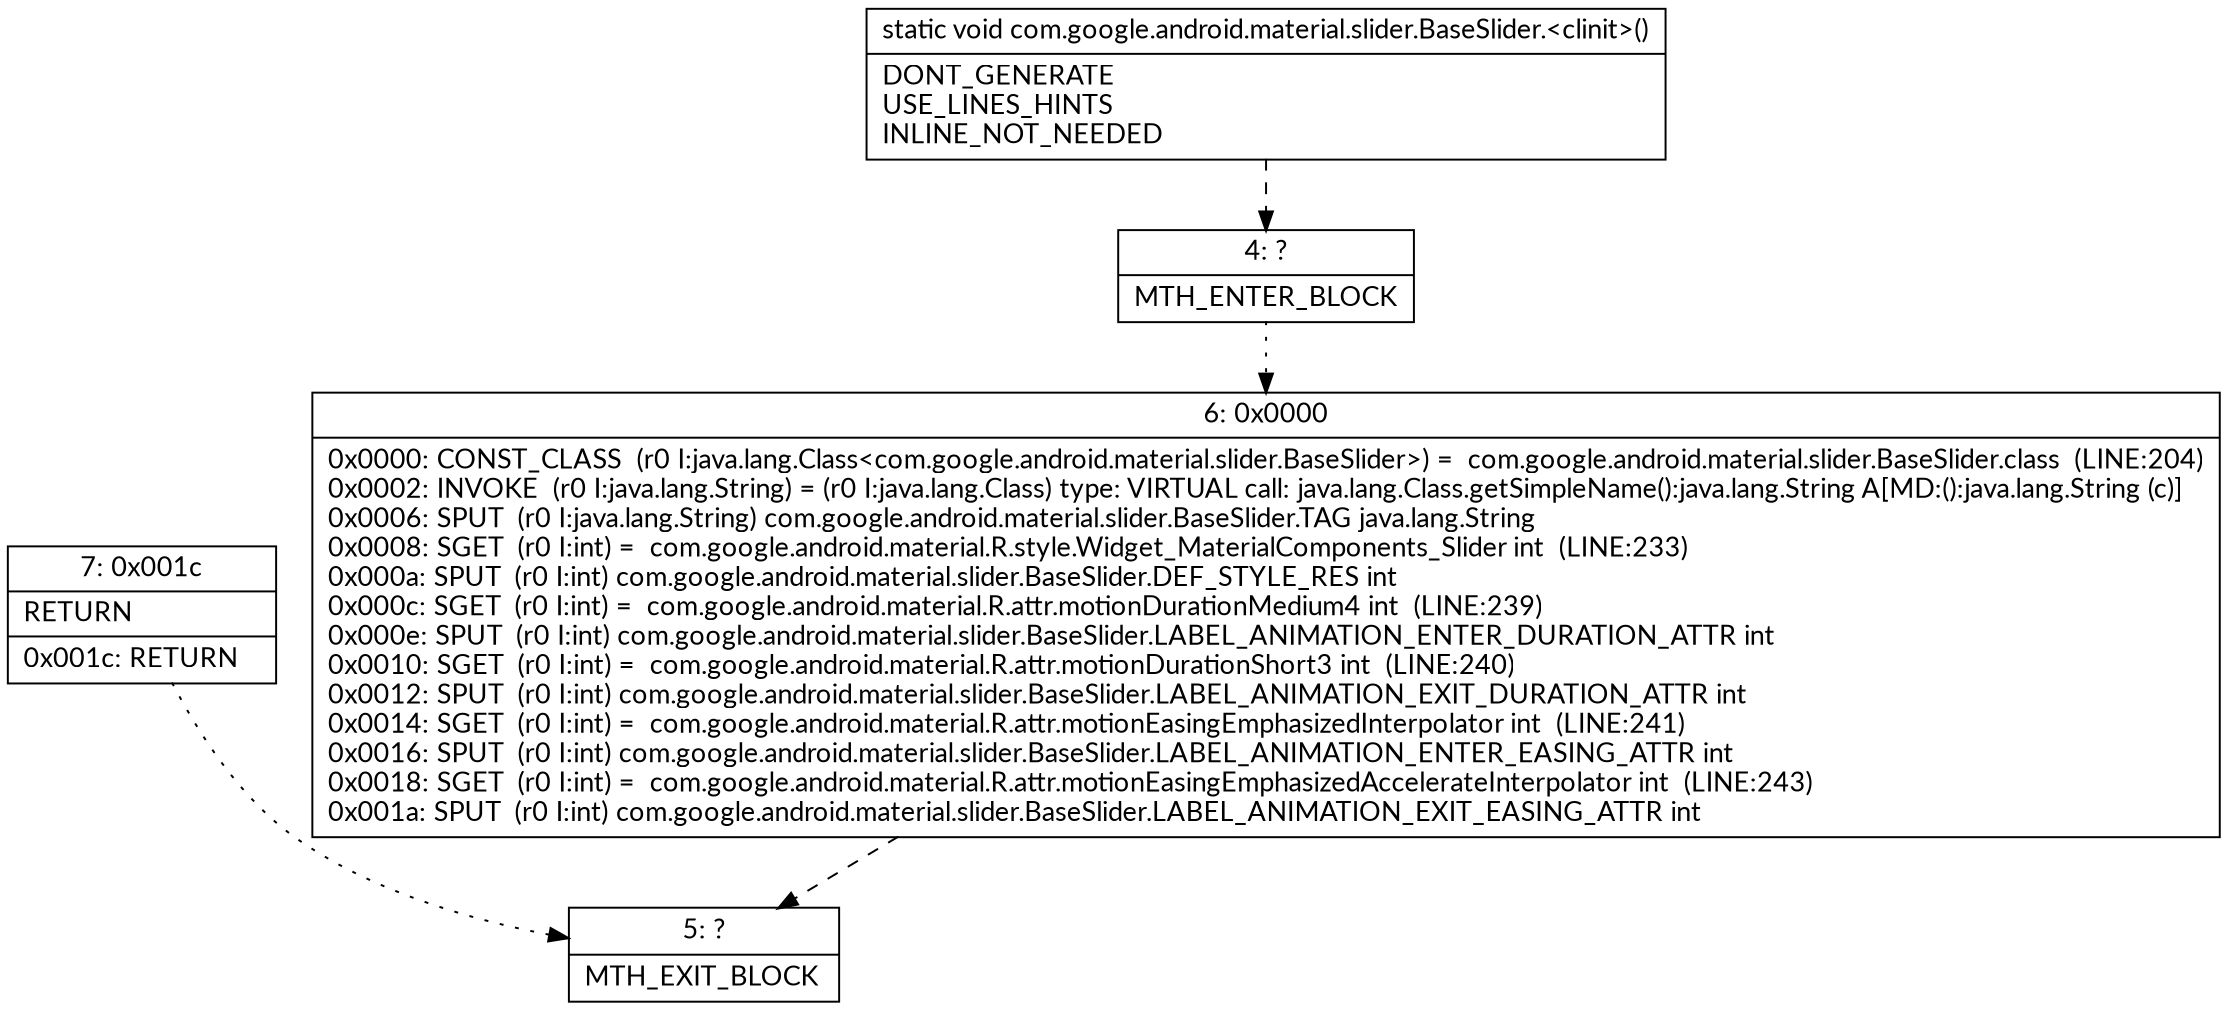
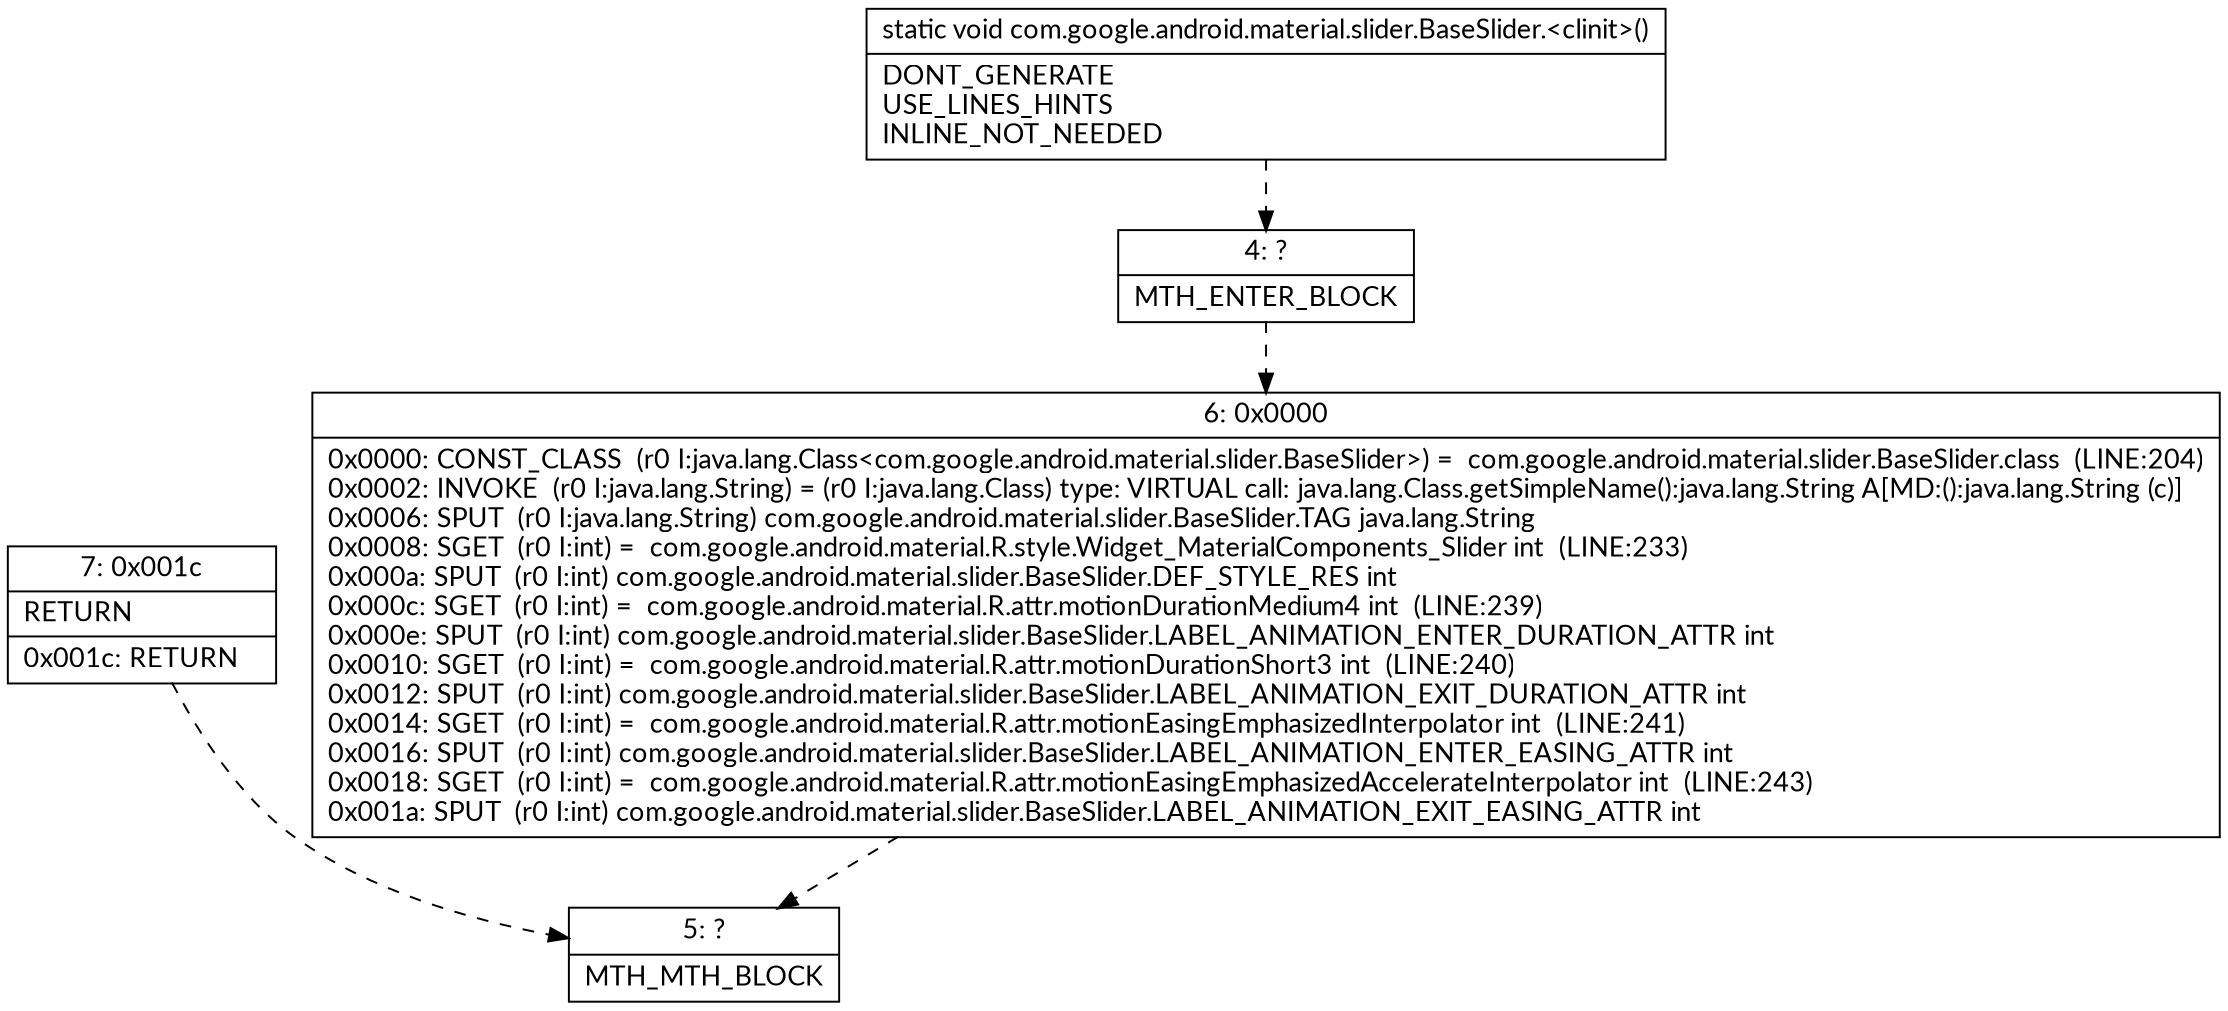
(1266, 347) -> (1266, 347)
(327, 858) -> (327, 858)
(702, 977) -> (704, 977)
